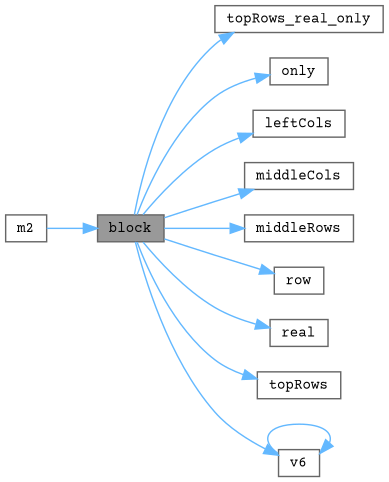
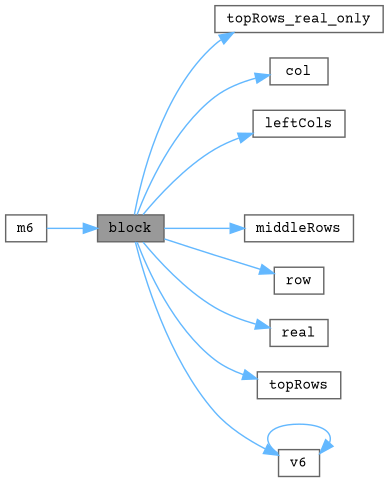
(299, 71) -> (299, 71)
(299, 176) -> none
(26, 228) -> (26, 228)
